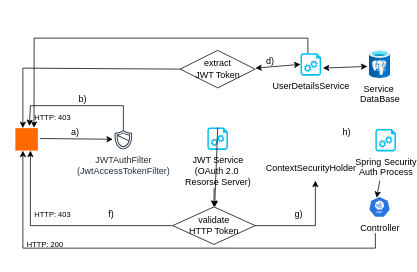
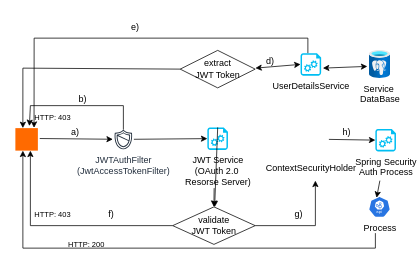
none -> (135, 27)
none -> (191, 139)
none -> (349, 139)
(379, 211) -> (379, 211)
(214, 225) -> (214, 225)
(45, 244) -> (87, 244)
